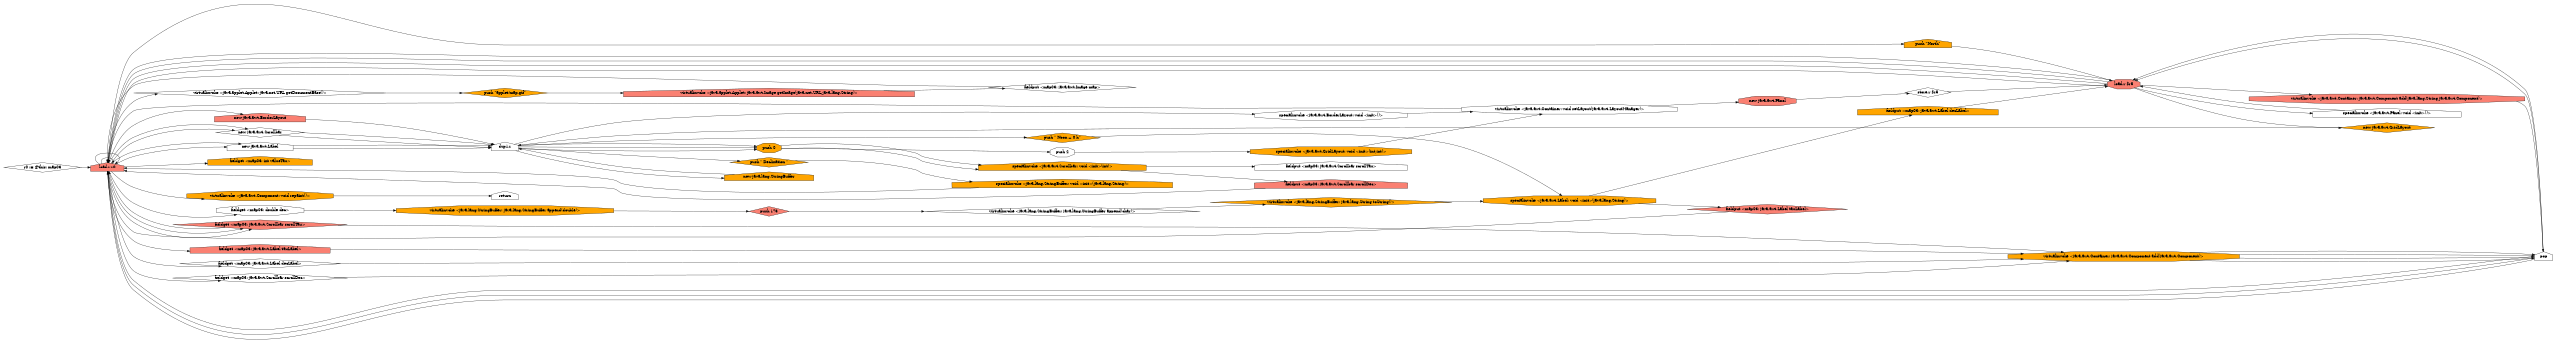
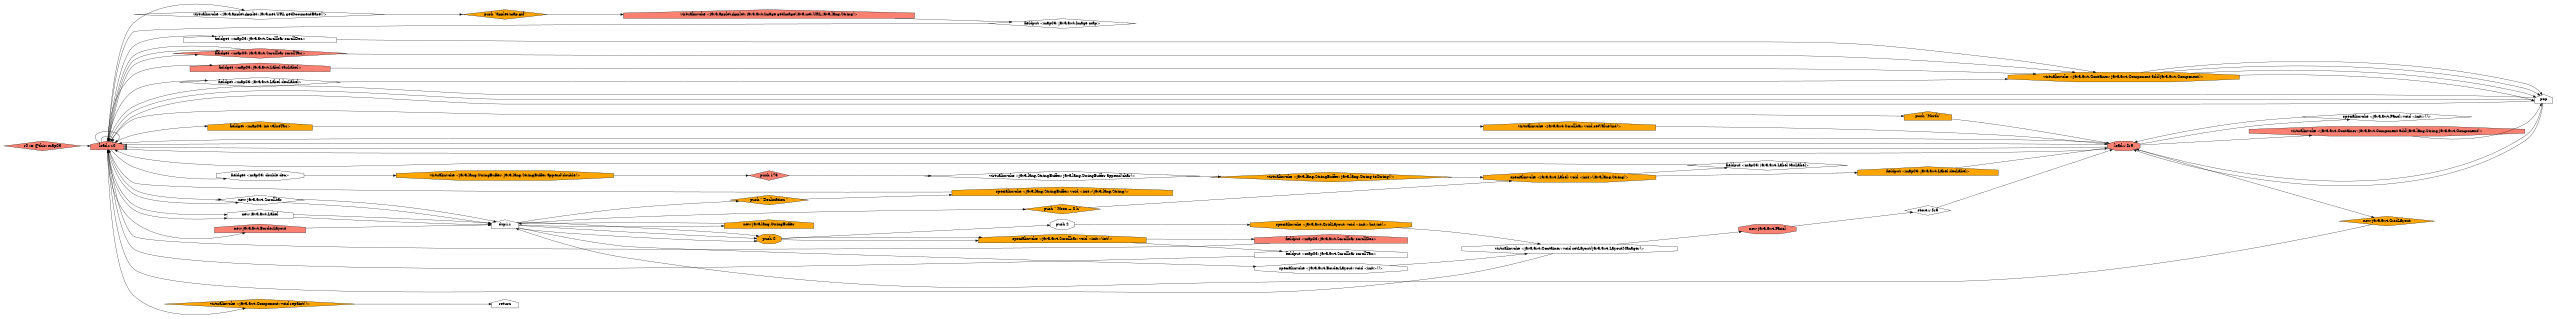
(2387, 113) -> (2387, 117)
none -> (1570, 126)
(42, 167) -> (42, 146)
(260, 196) -> (260, 304)
(1767, 209) -> (1767, 165)
none -> (643, 268)
(260, 278) -> (260, 39)
